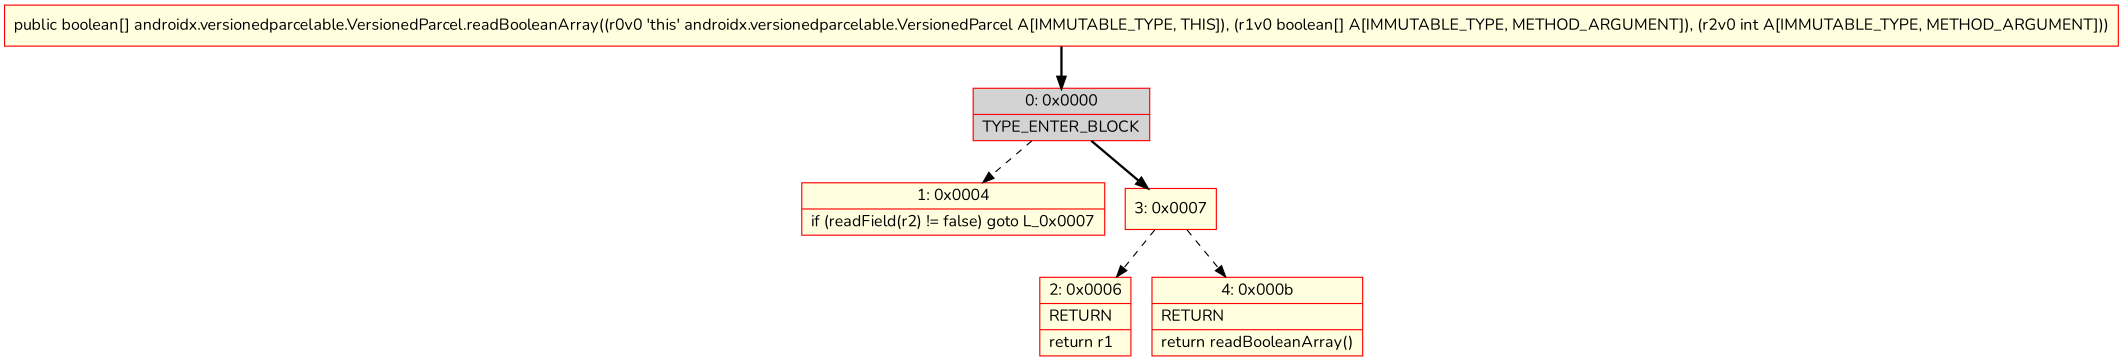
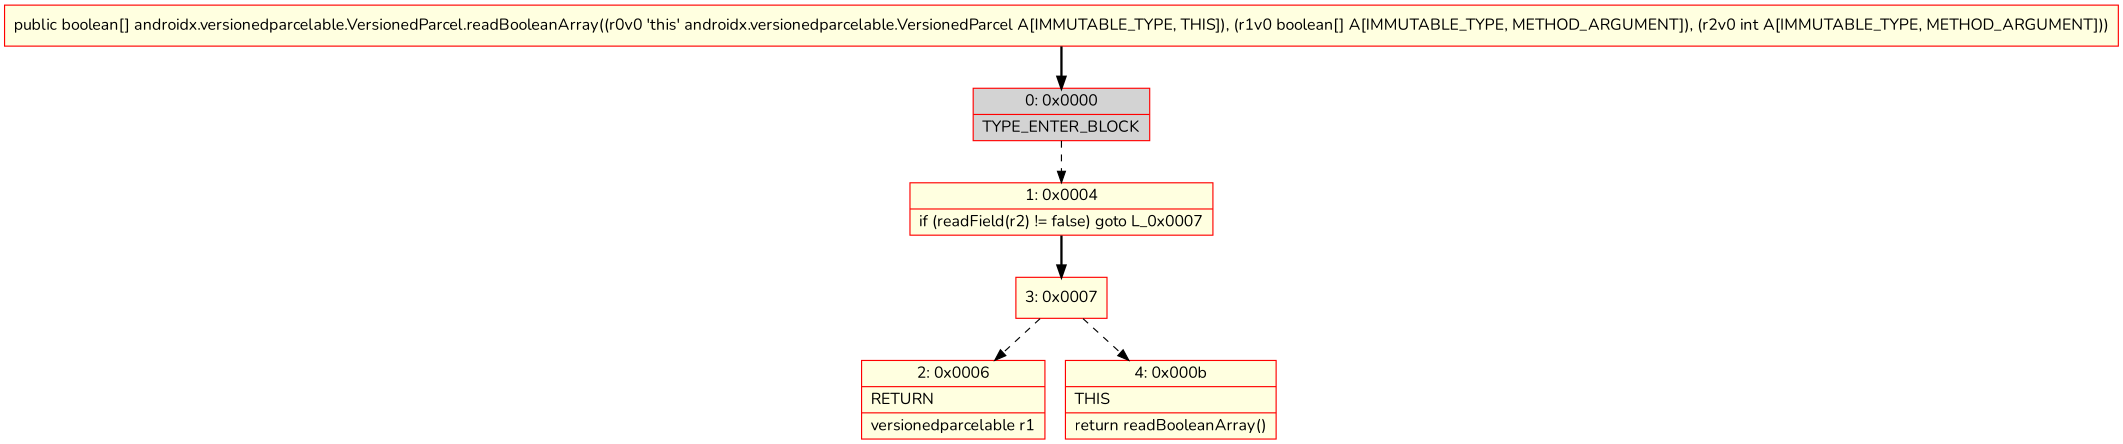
(1115, 161) -> (1061, 250)
(1193, 316) -> (1092, 399)
(1081, 342) -> (953, 425)
